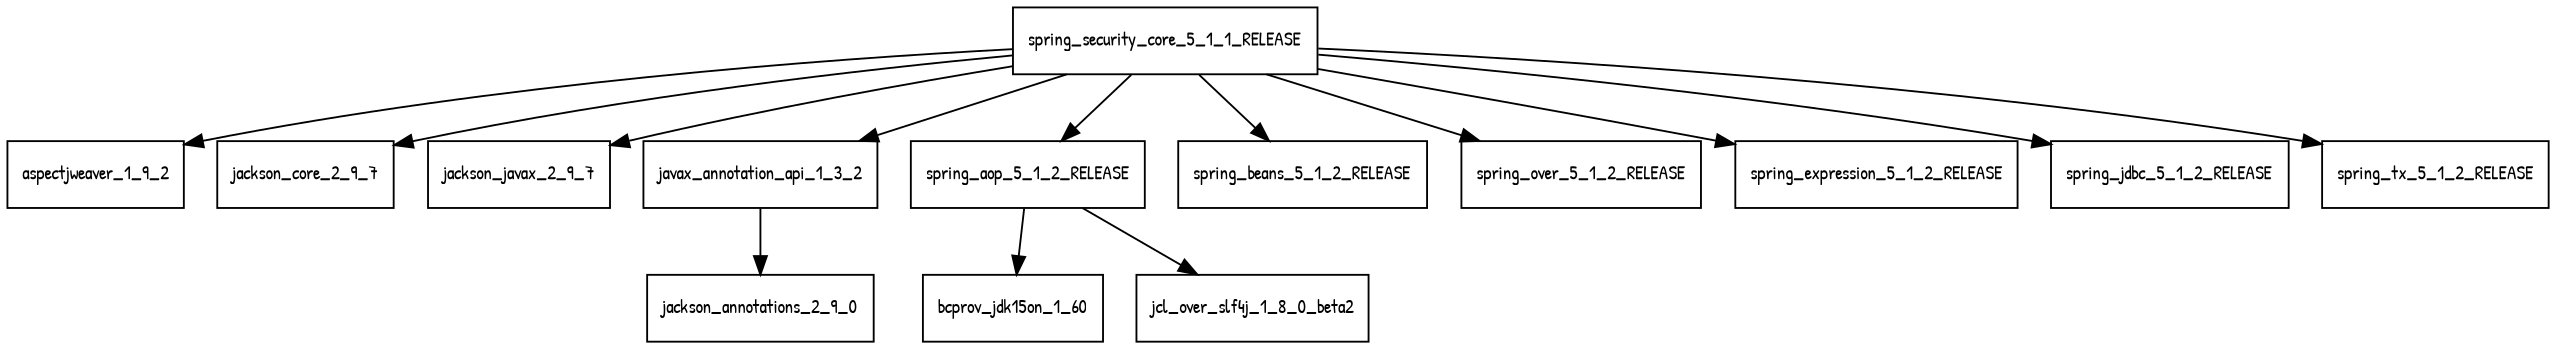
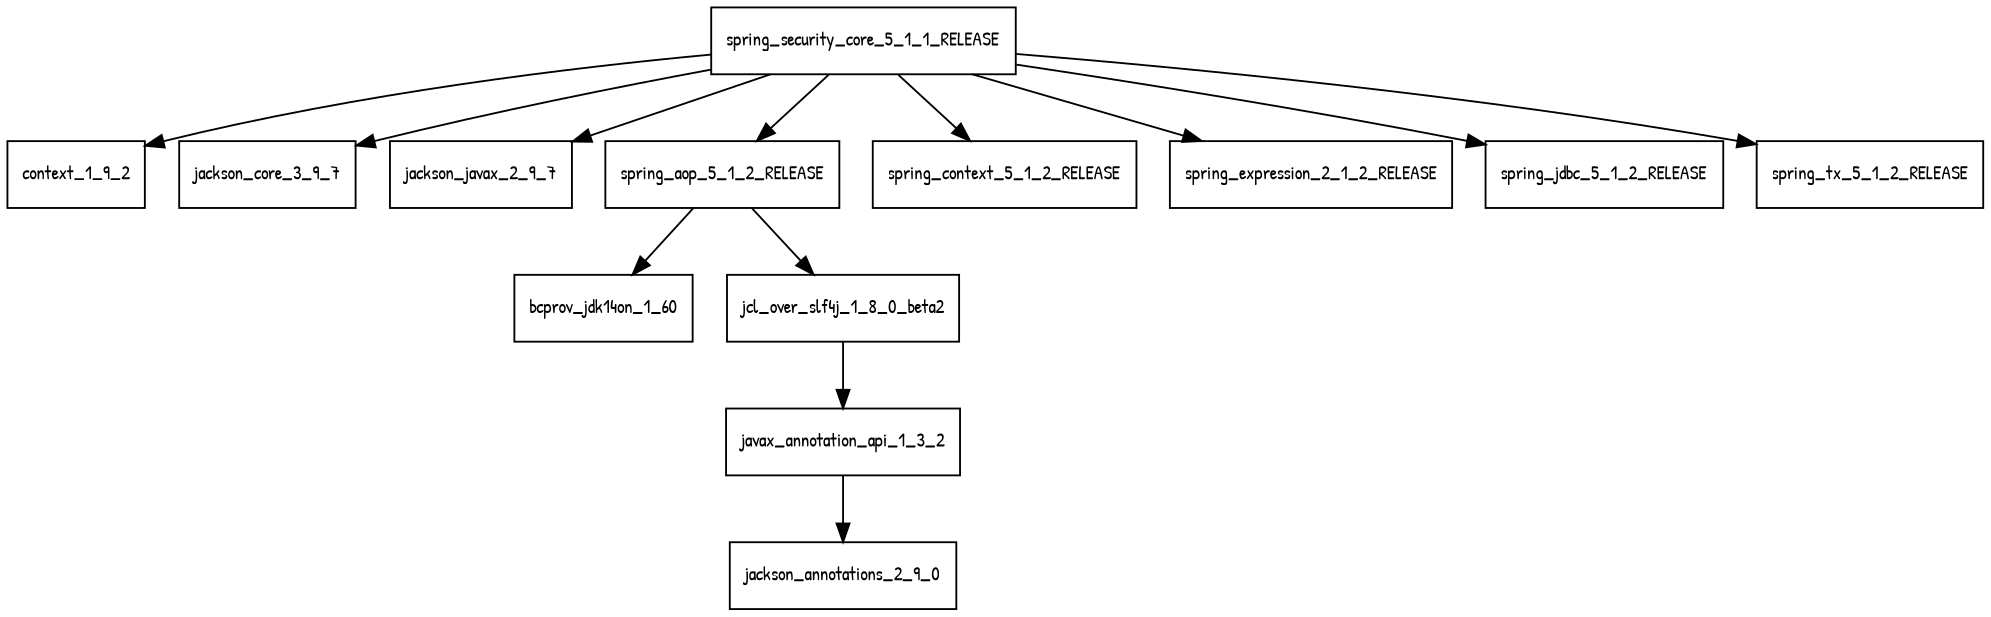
(972, 105) -> (843, 366)
(96, 175) -> (76, 175)
(305, 175) -> (267, 175)
(1303, 175) -> none
(1581, 175) -> (1005, 175)
(1876, 175) -> (1311, 175)
(1013, 308) -> (604, 308)
